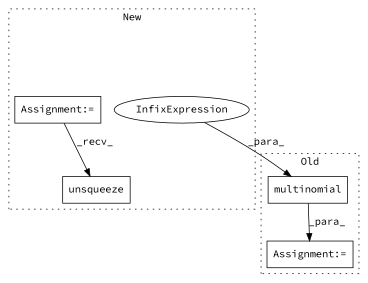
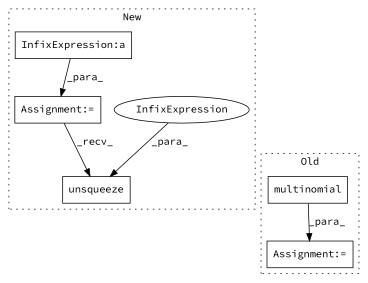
none -> (73, 45)
(246, 146) -> (142, 147)
